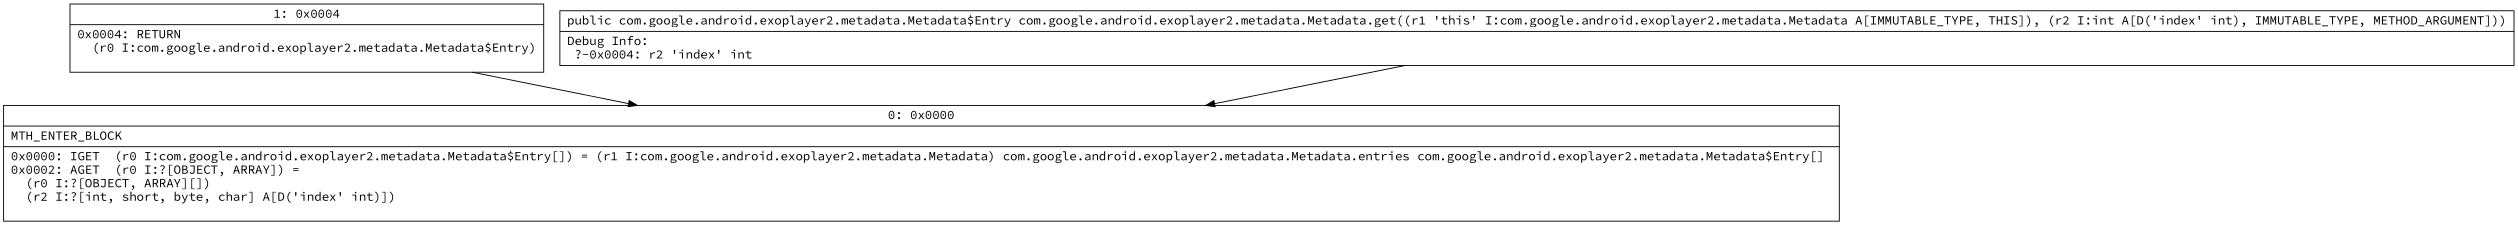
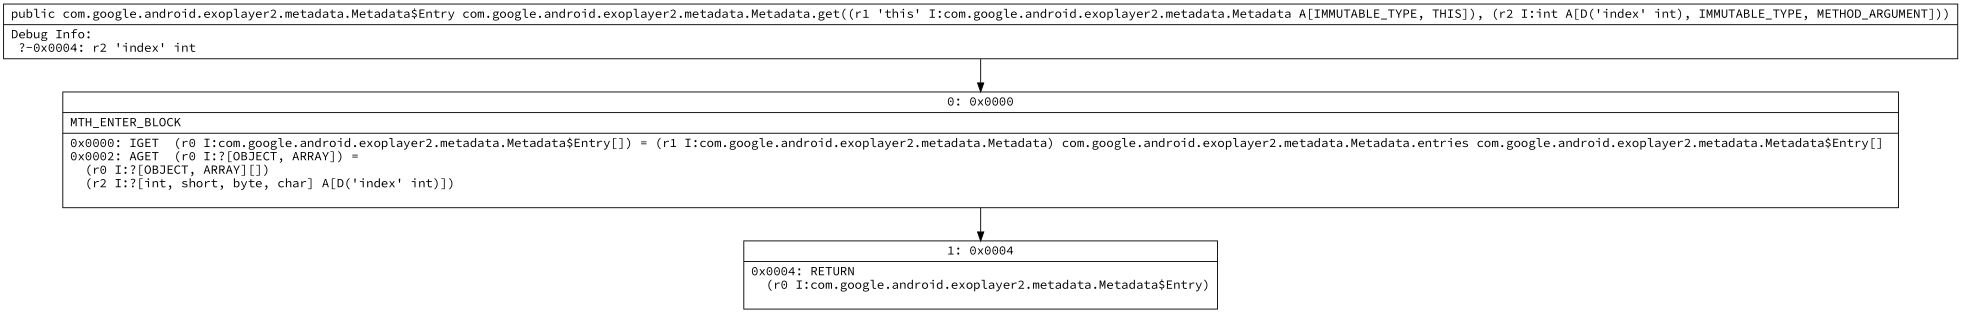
(550, 88) -> (981, 220)
